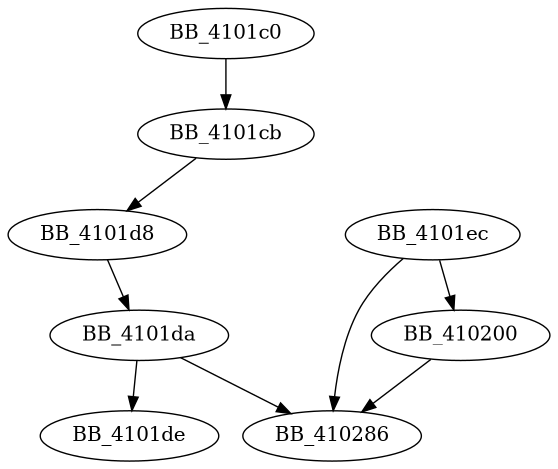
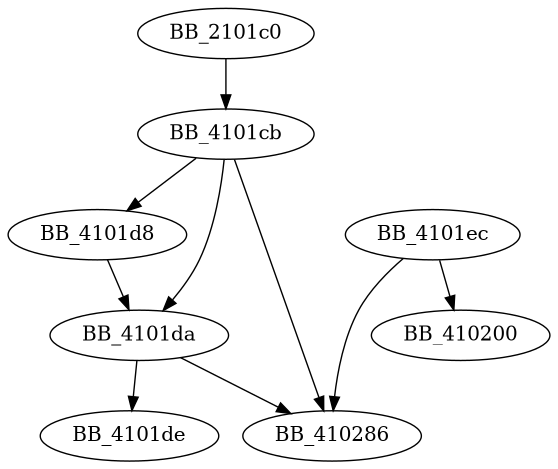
(226, 34) -> (226, 34)
none -> (209, 234)
(402, 381) -> (277, 279)
